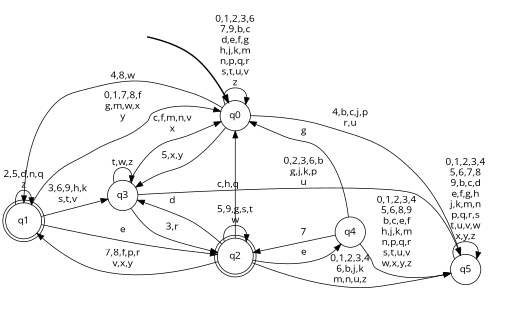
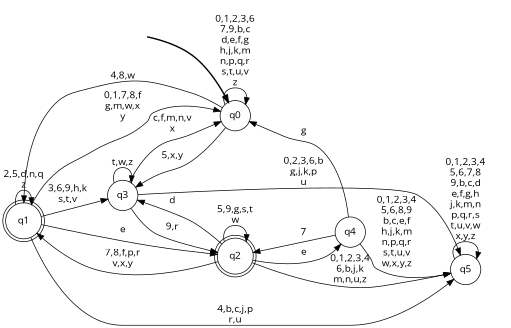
(379, 145) -> (223, 325)
(235, 186) -> none
(172, 227) -> (172, 227)
